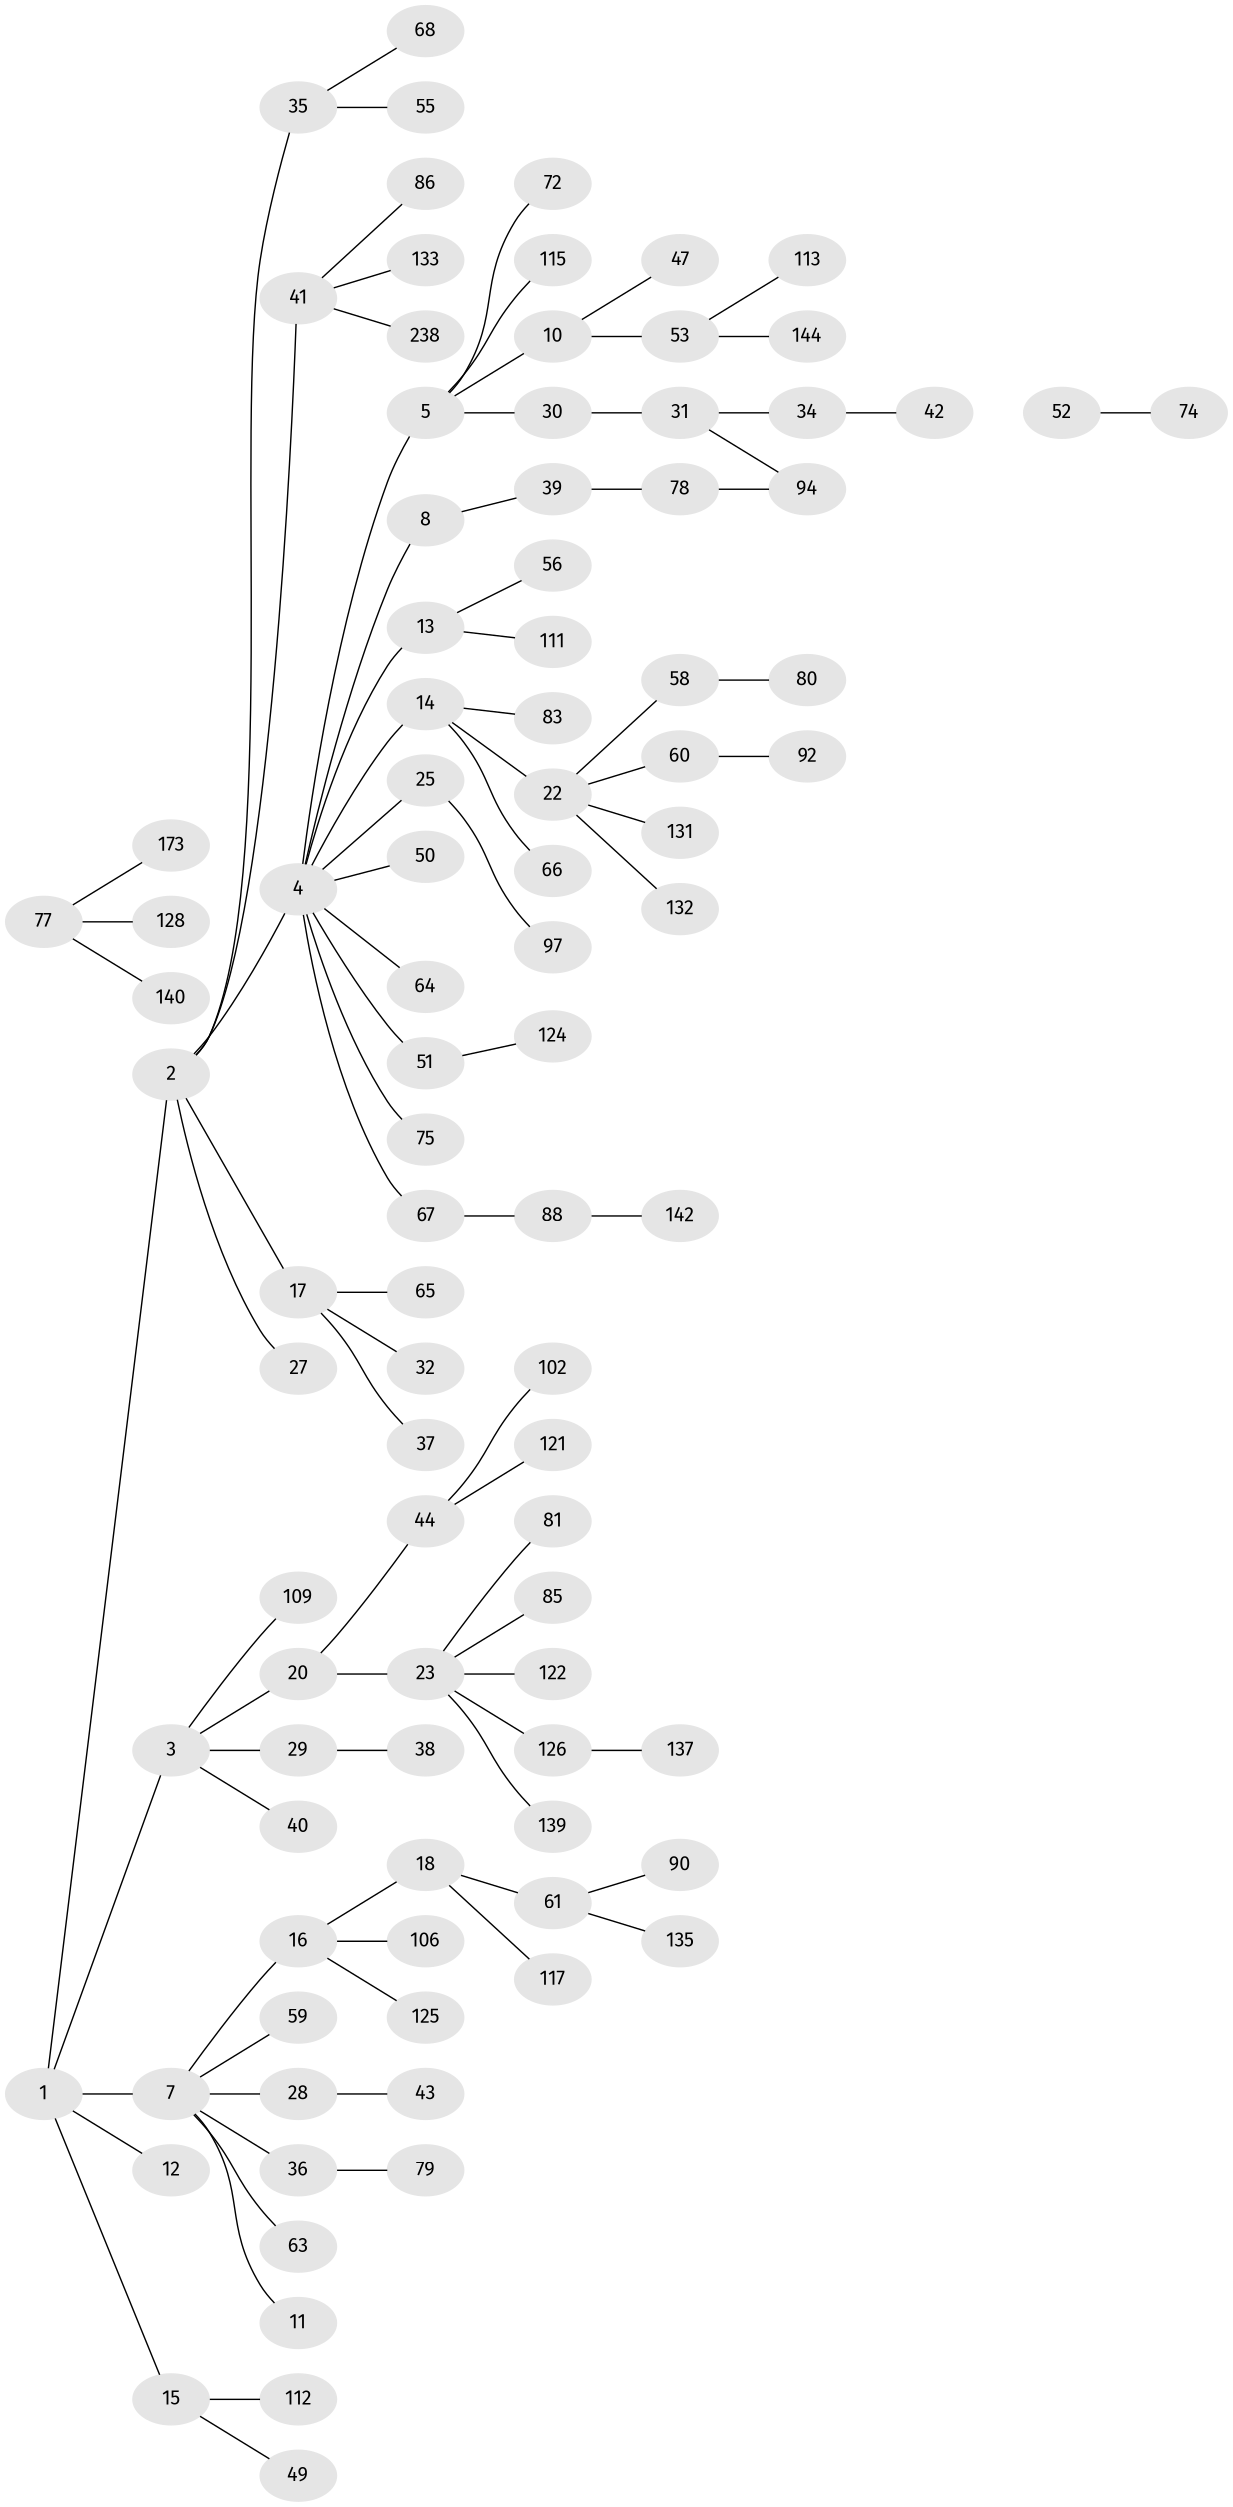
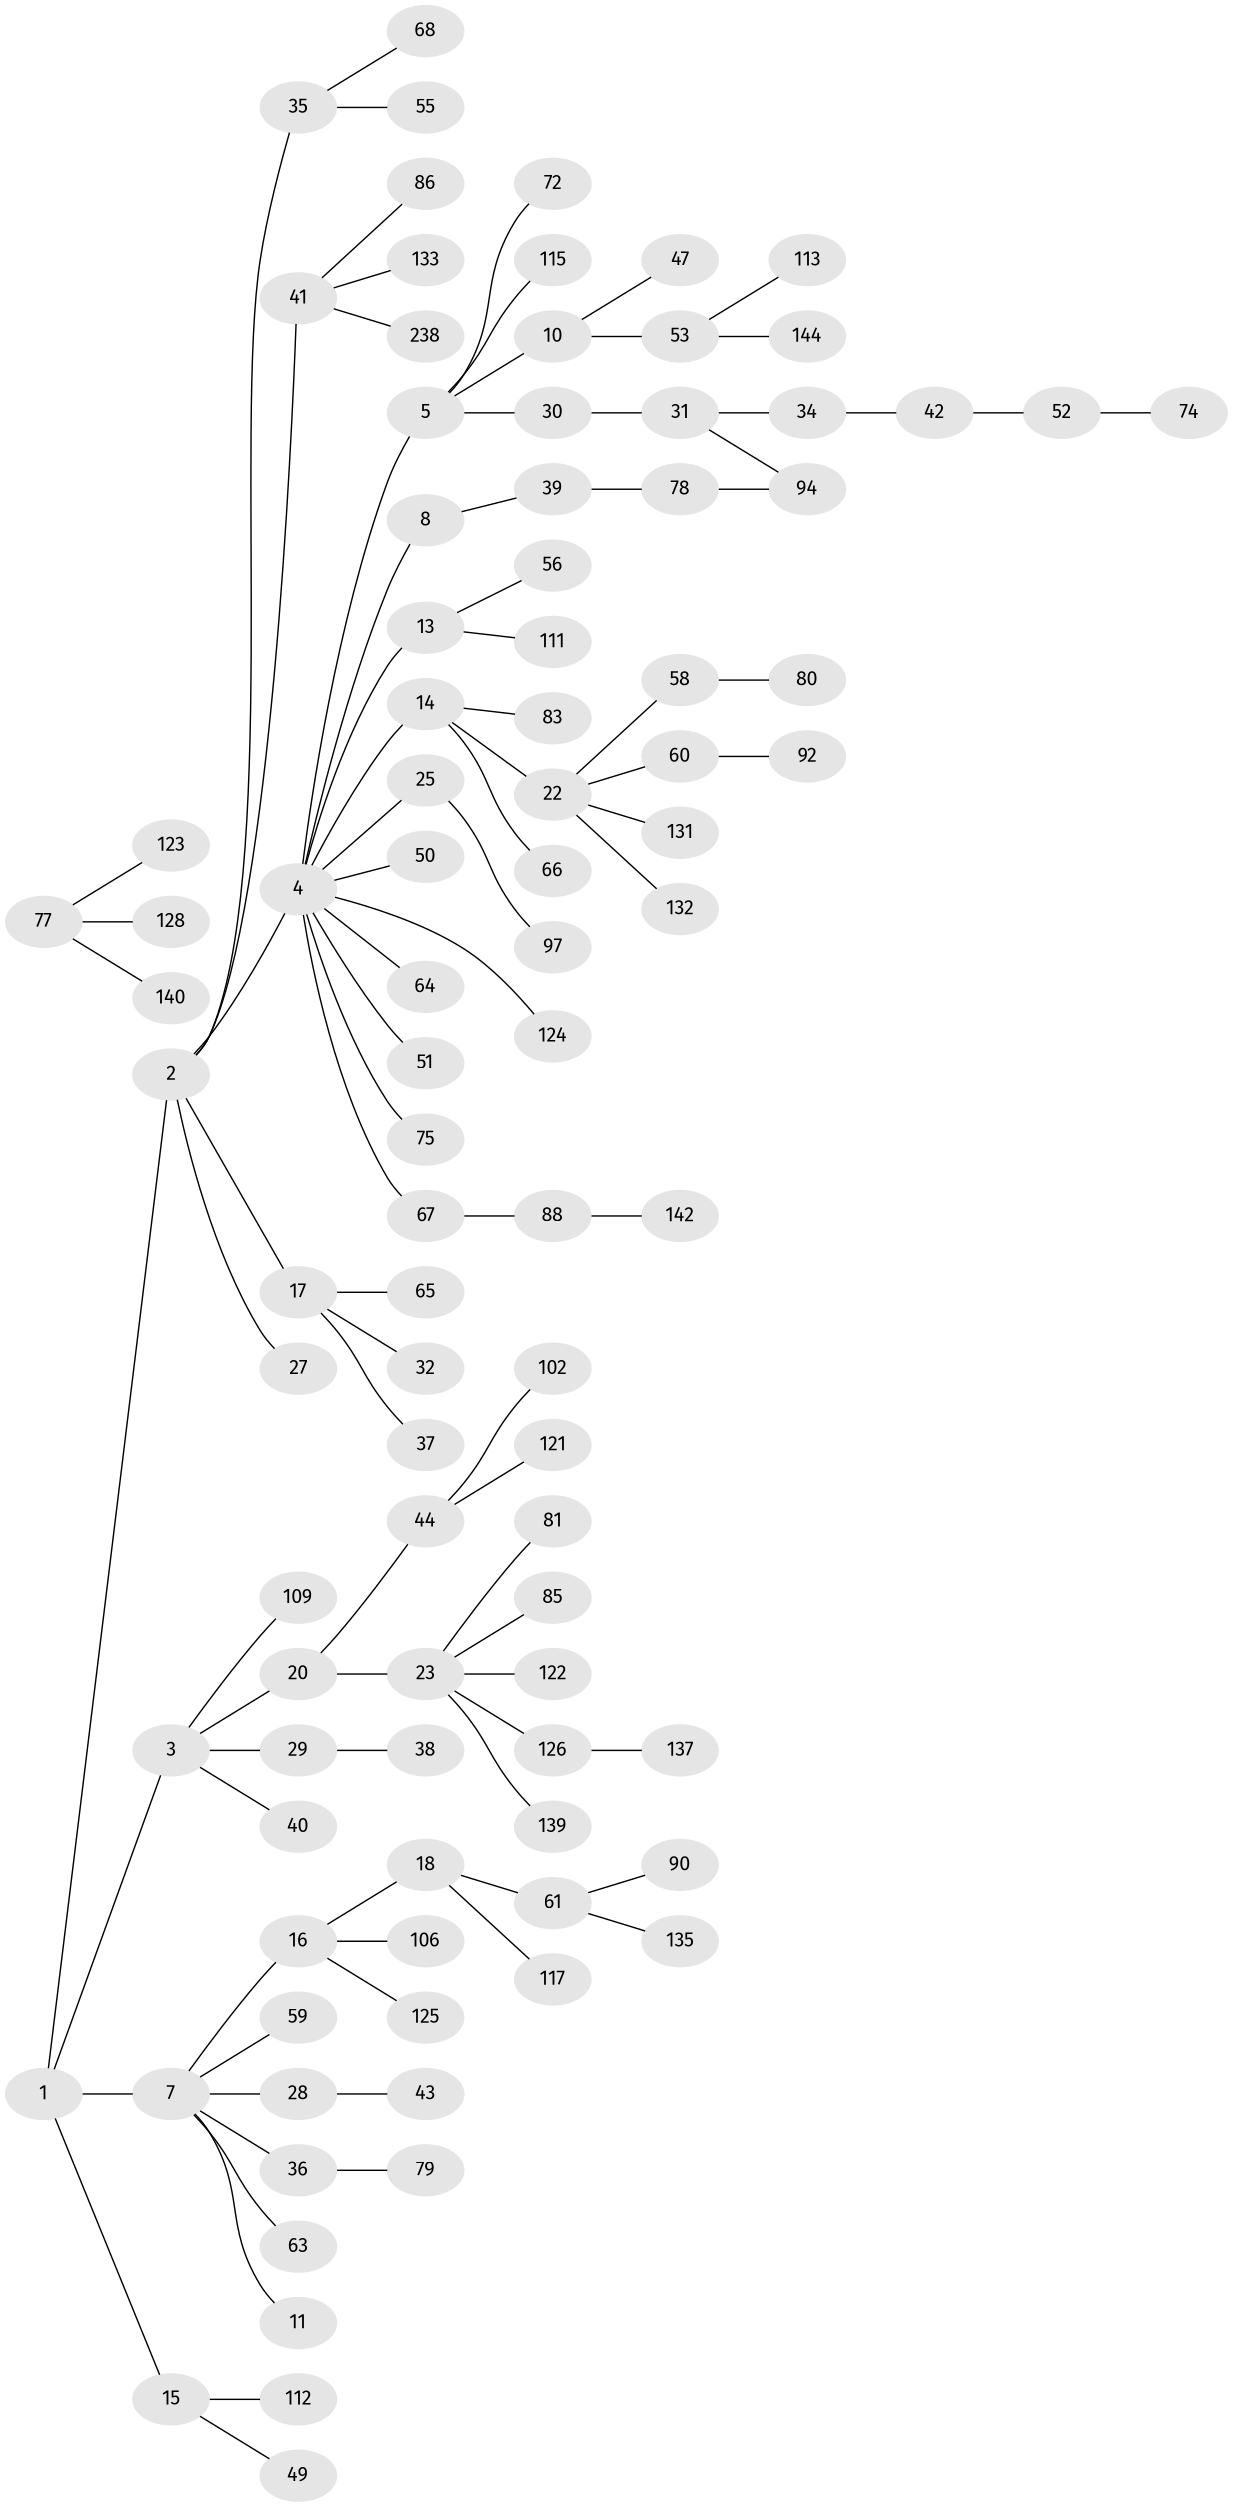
none -> (998, 413)
(171, 846) -> (171, 846)
(489, 1050) -> (445, 938)
(171, 2170) -> none
